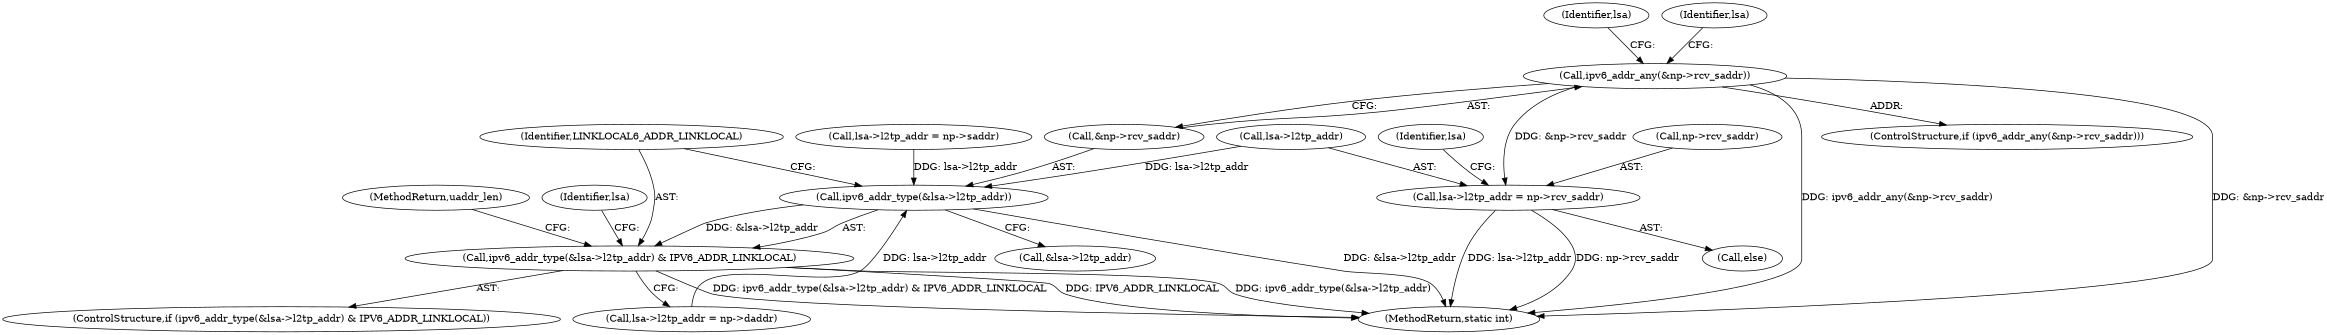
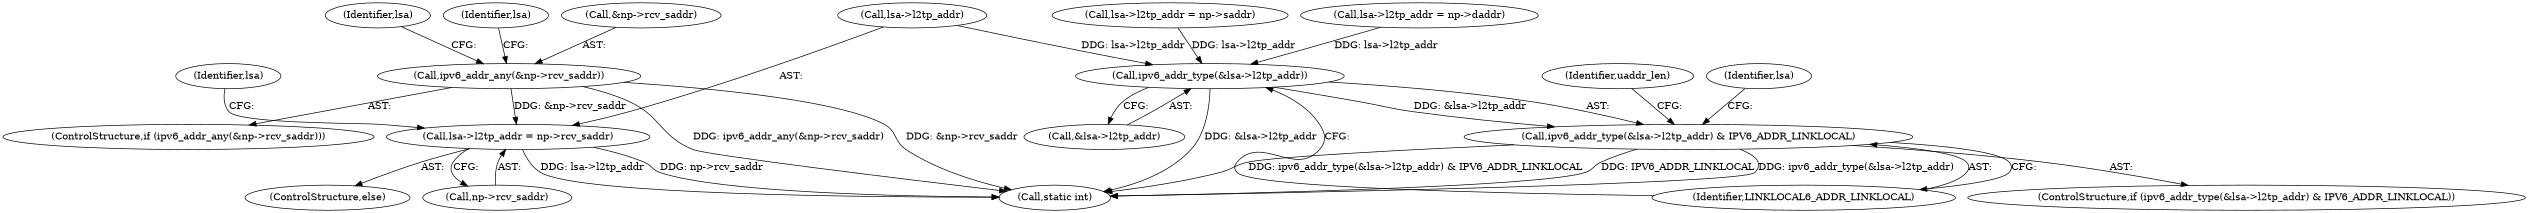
(1365, 100) -> none
(1888, 107) -> (381, 107)
none -> (452, 164)
(1034, 168) -> (1156, 109)
(436, 198) -> (1618, 76)
(1742, 258) -> (328, 198)
(648, 289) -> (2011, 165)
(1449, 319) -> (1055, 198)
